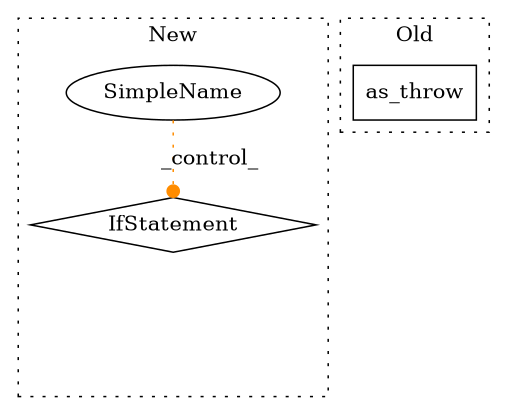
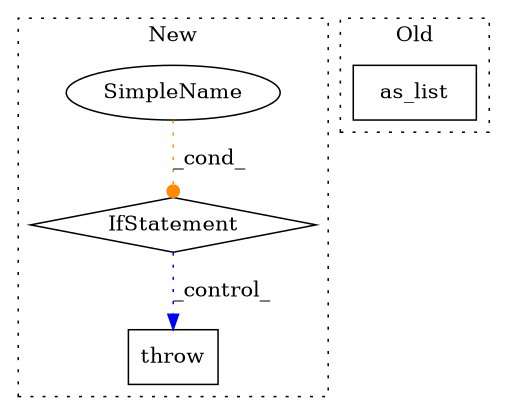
(415, 93) -> (415, 93)
(210, 159) -> (210, 159)
none -> (173, 357)
